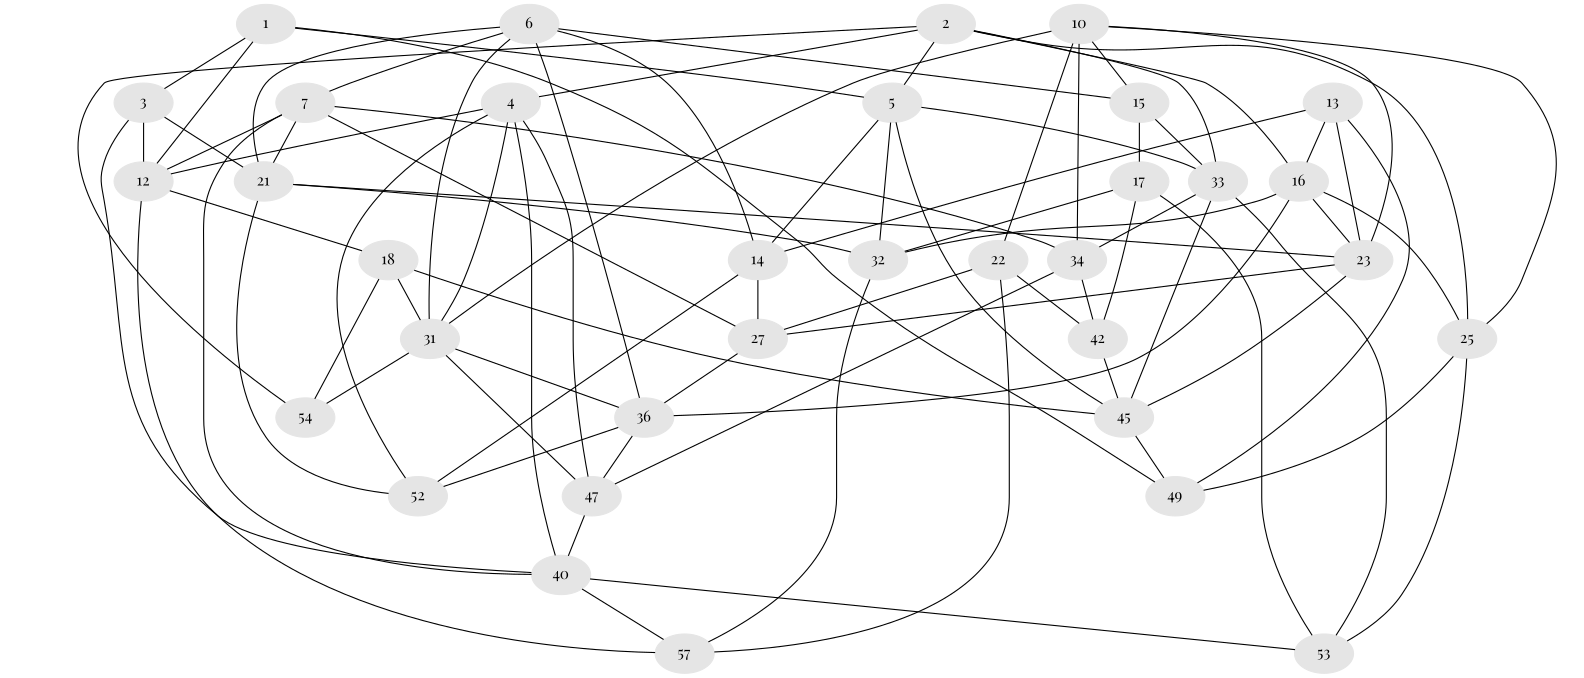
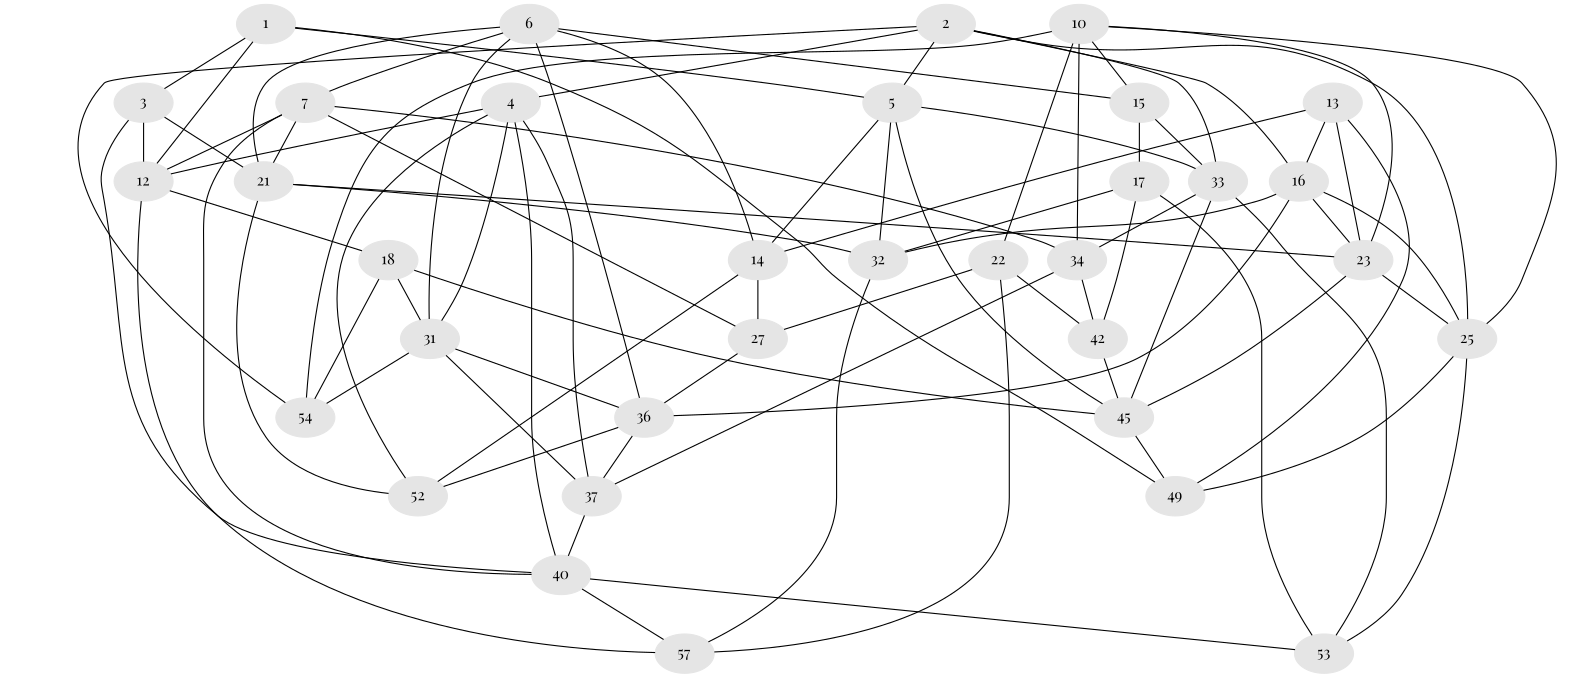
(733, 141) -> (644, 57)
(1061, 299) -> (1415, 299)
(592, 496) -> (592, 496)
